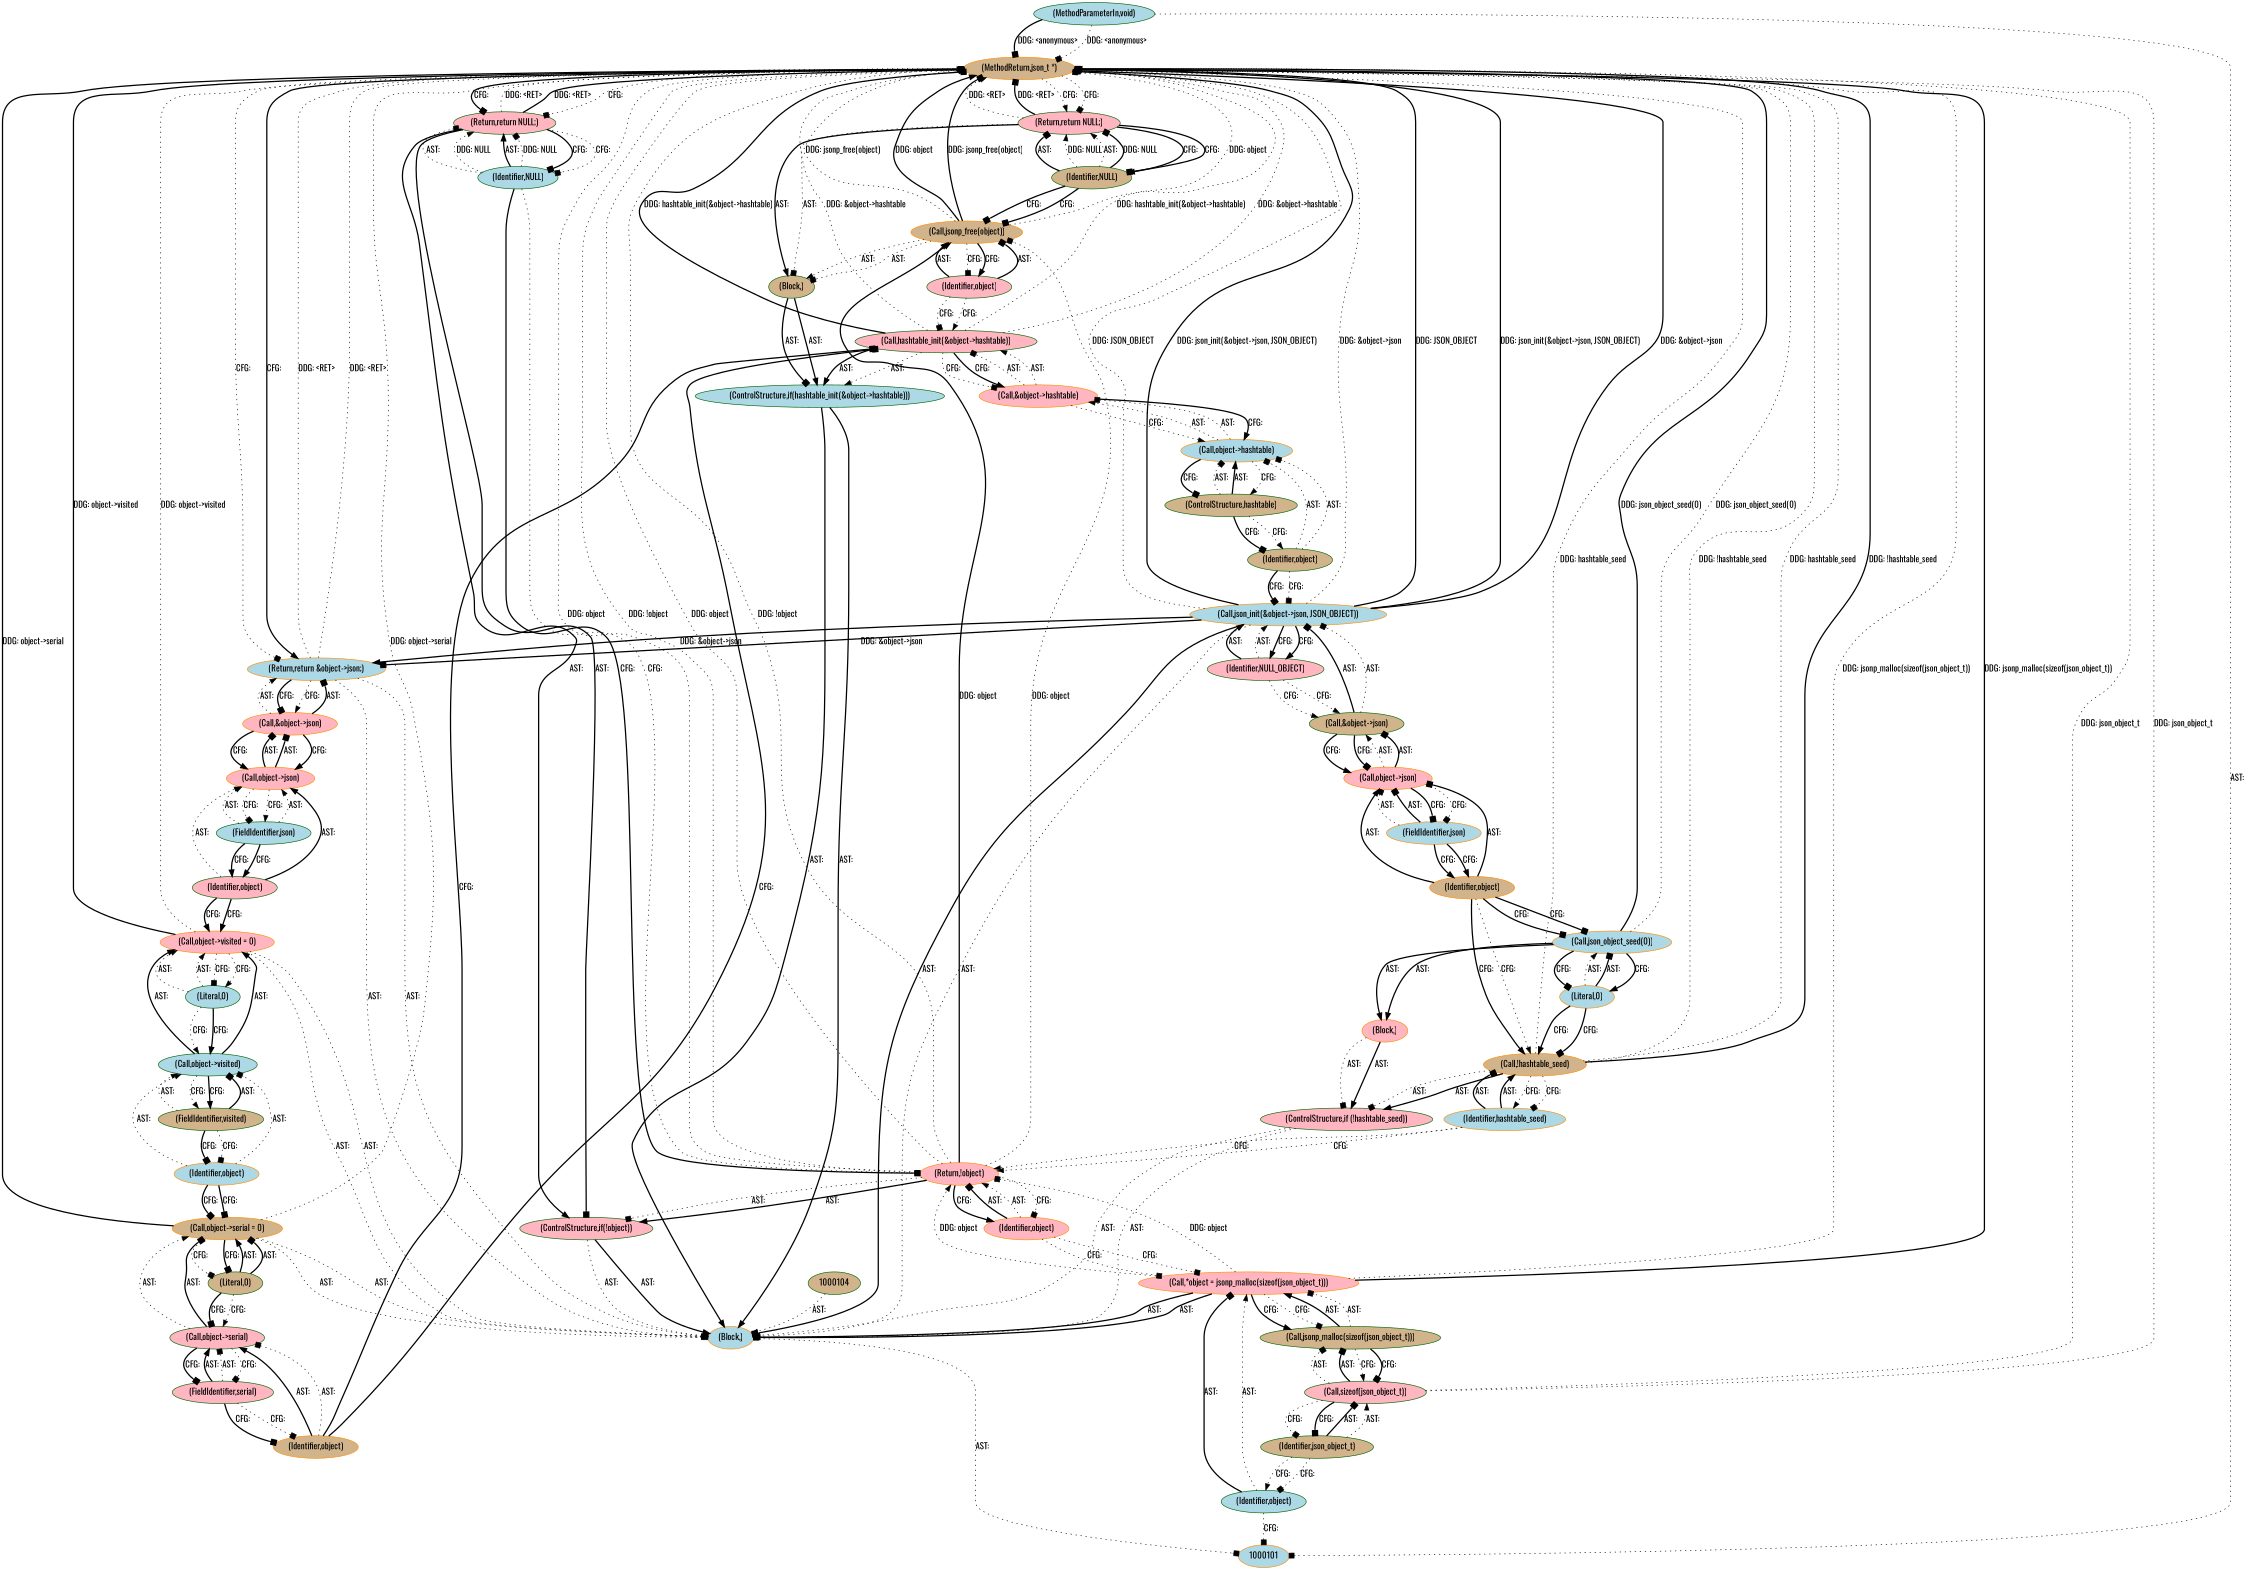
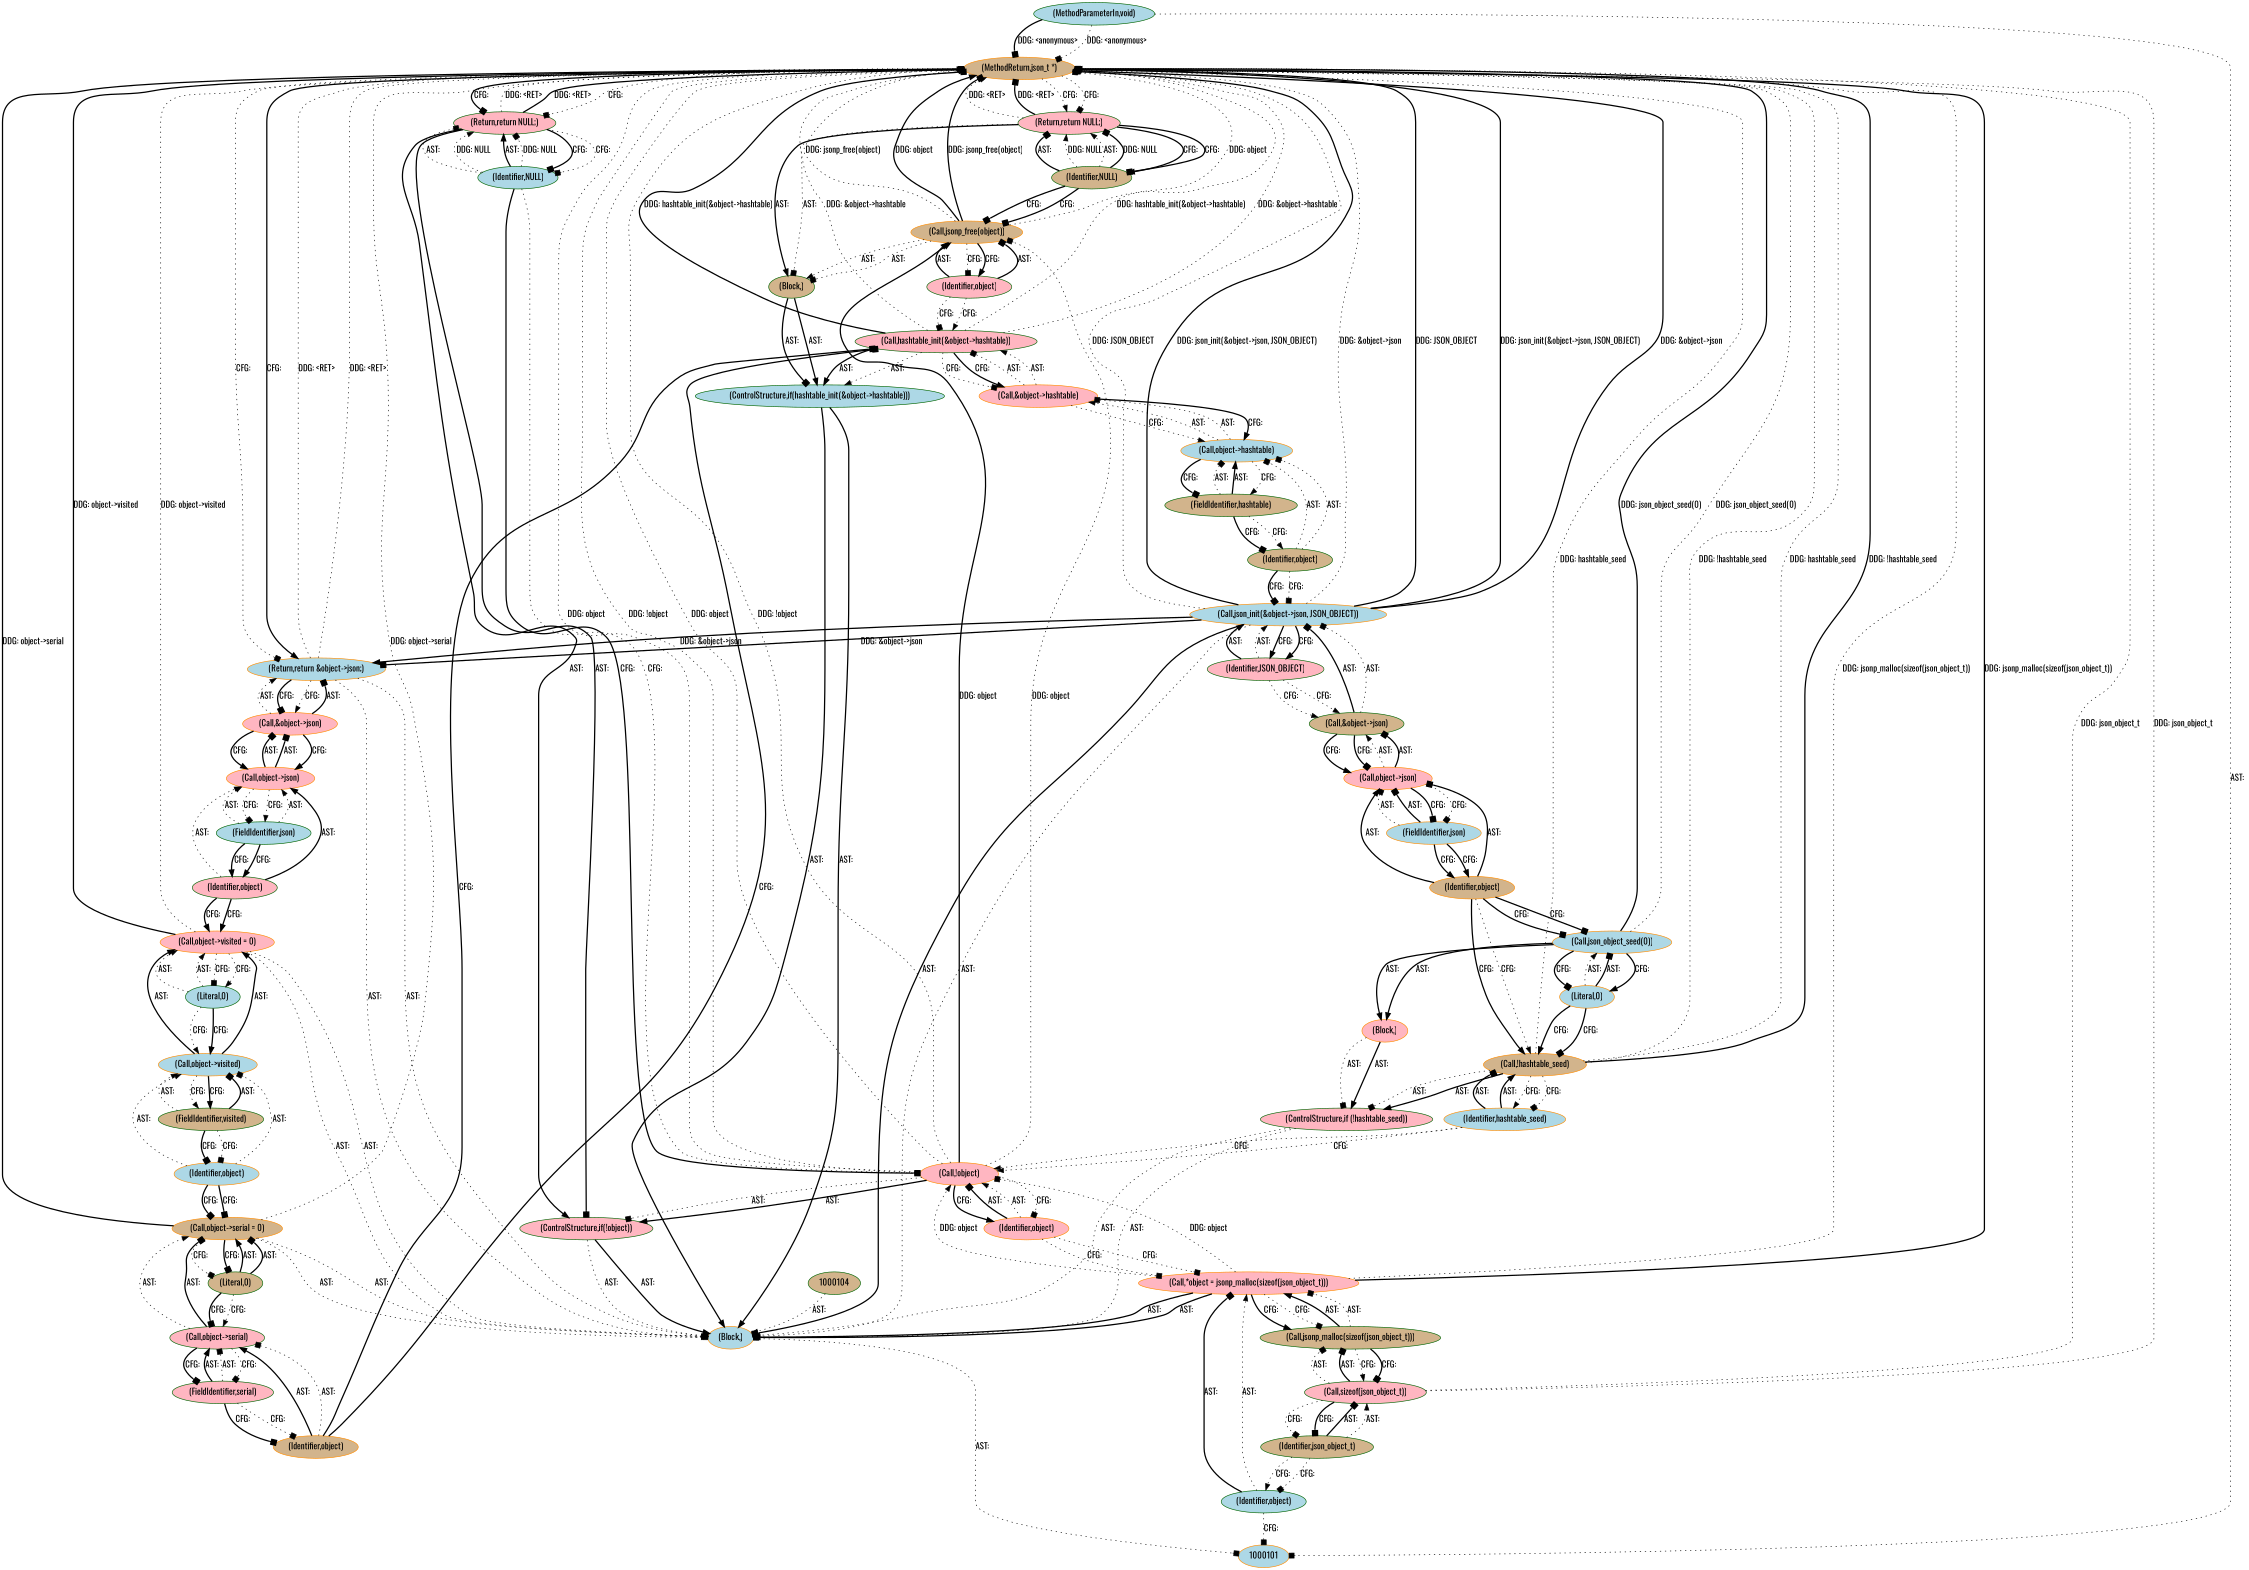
(1231, 505) -> (1231, 505)
(1266, 669) -> (1266, 669)
(208, 1065) -> (208, 1065)
(959, 1174) -> (959, 1174)
